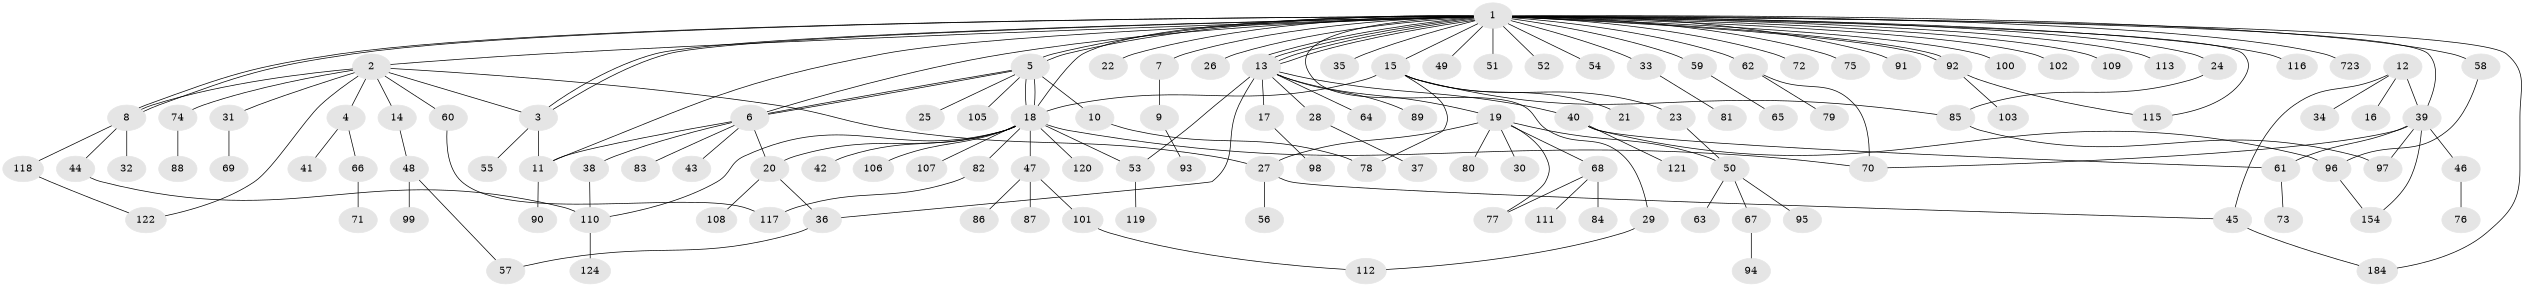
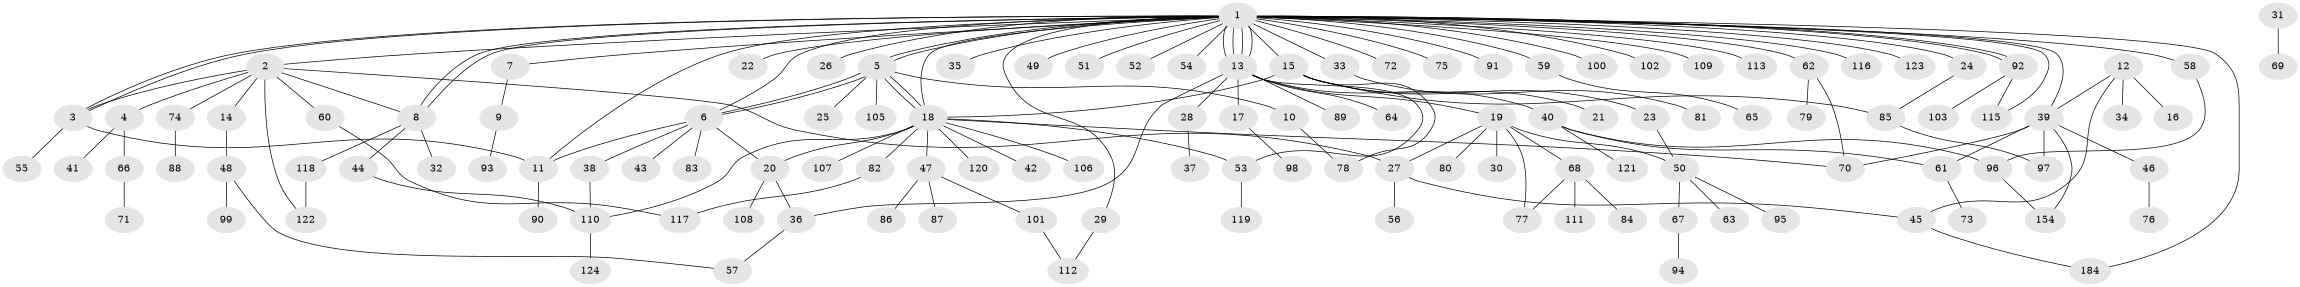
(2350, 67) -> (1915, 67)
(299, 91) -> none
